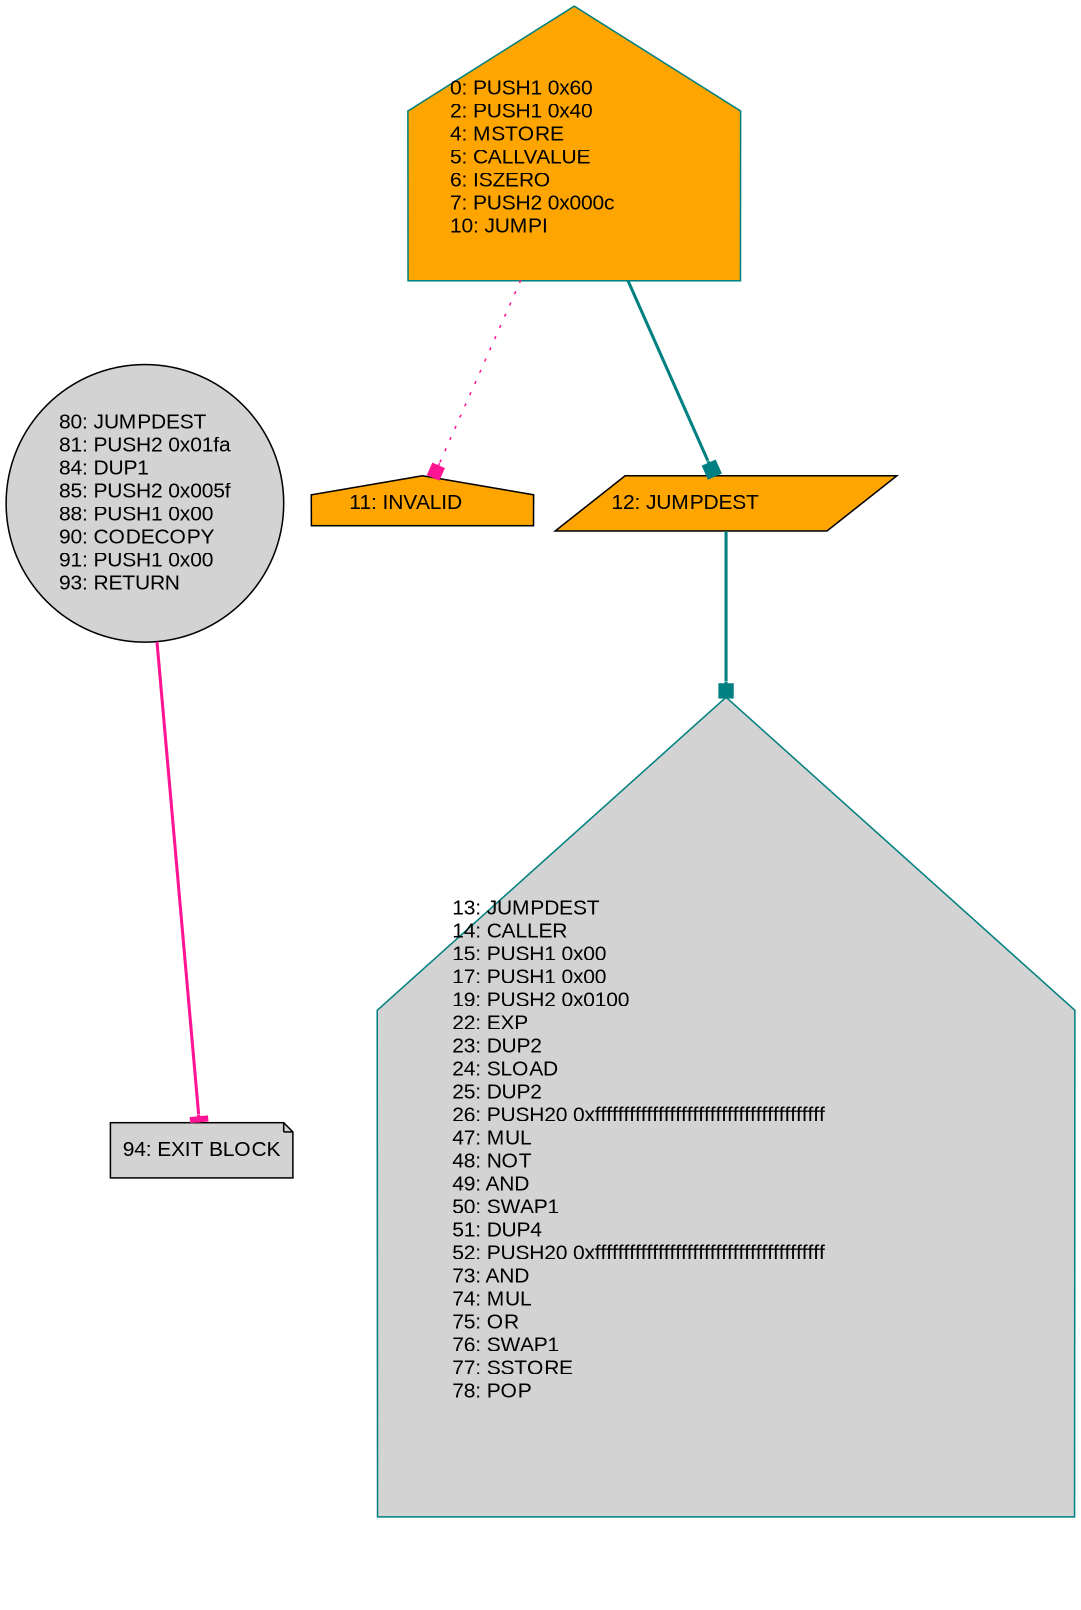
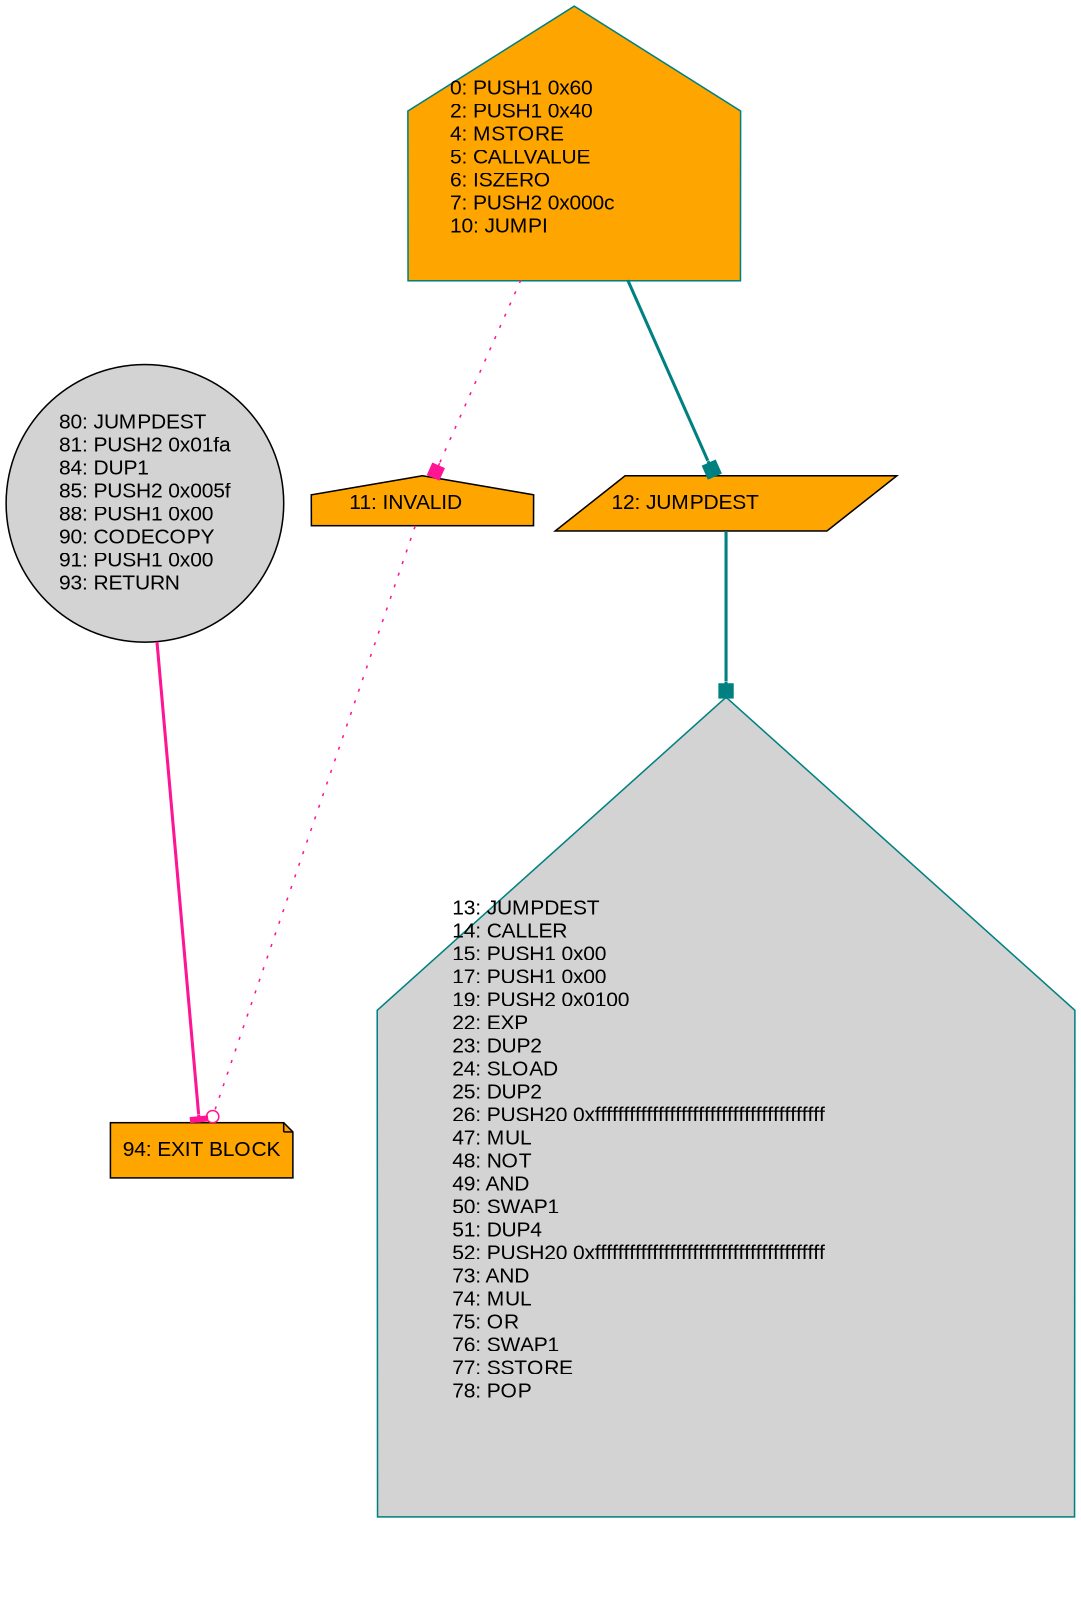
none -> (315, 818)
(202, 1150) -> (202, 1150)
